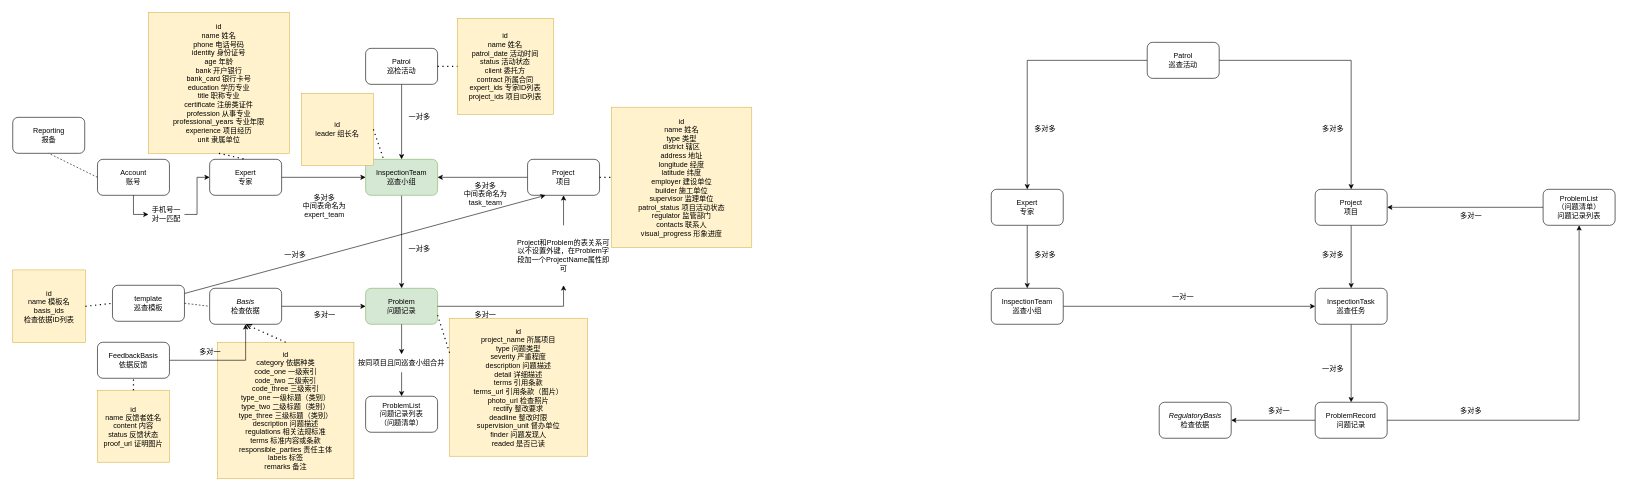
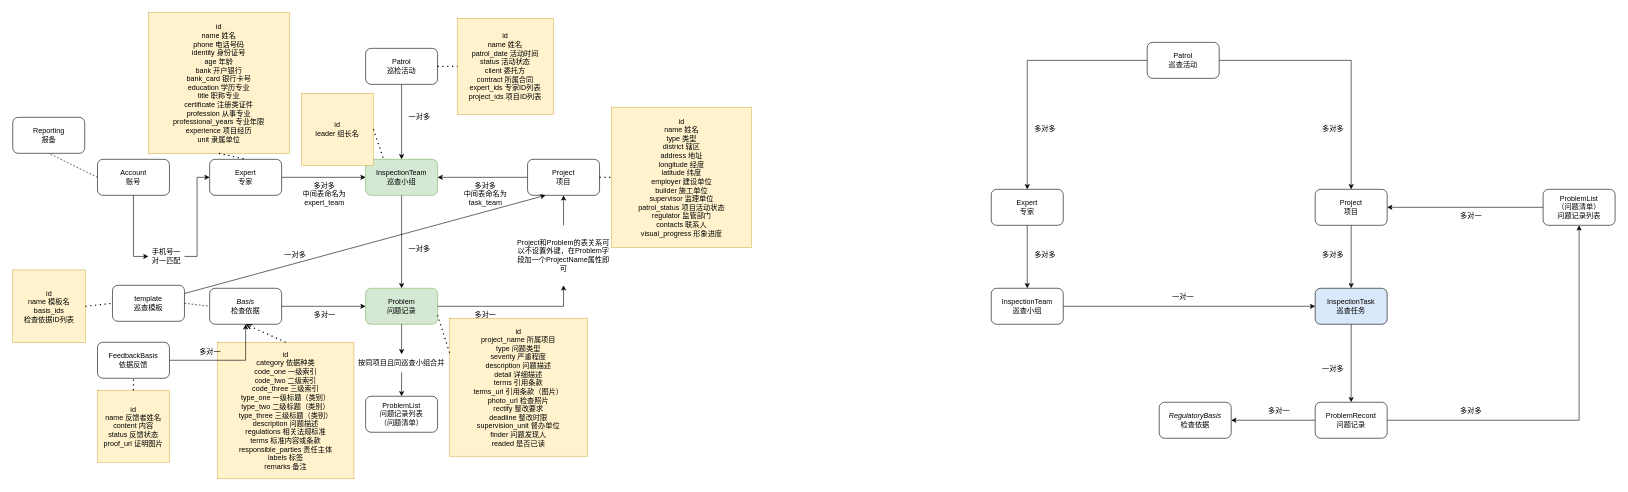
(325, 206) -> (325, 194)
(167, 214) -> (167, 256)
(1352, 306) -> (1352, 306)
